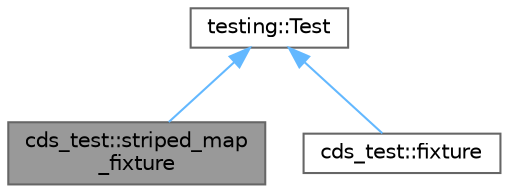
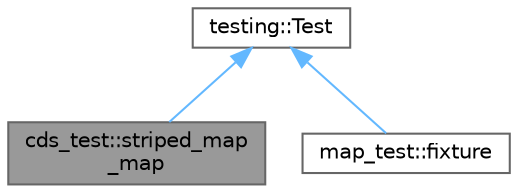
(137, 153) -> (137, 153)
(402, 153) -> (406, 153)
